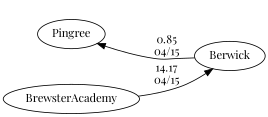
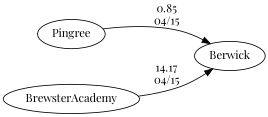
(149, 58) -> (154, 27)
